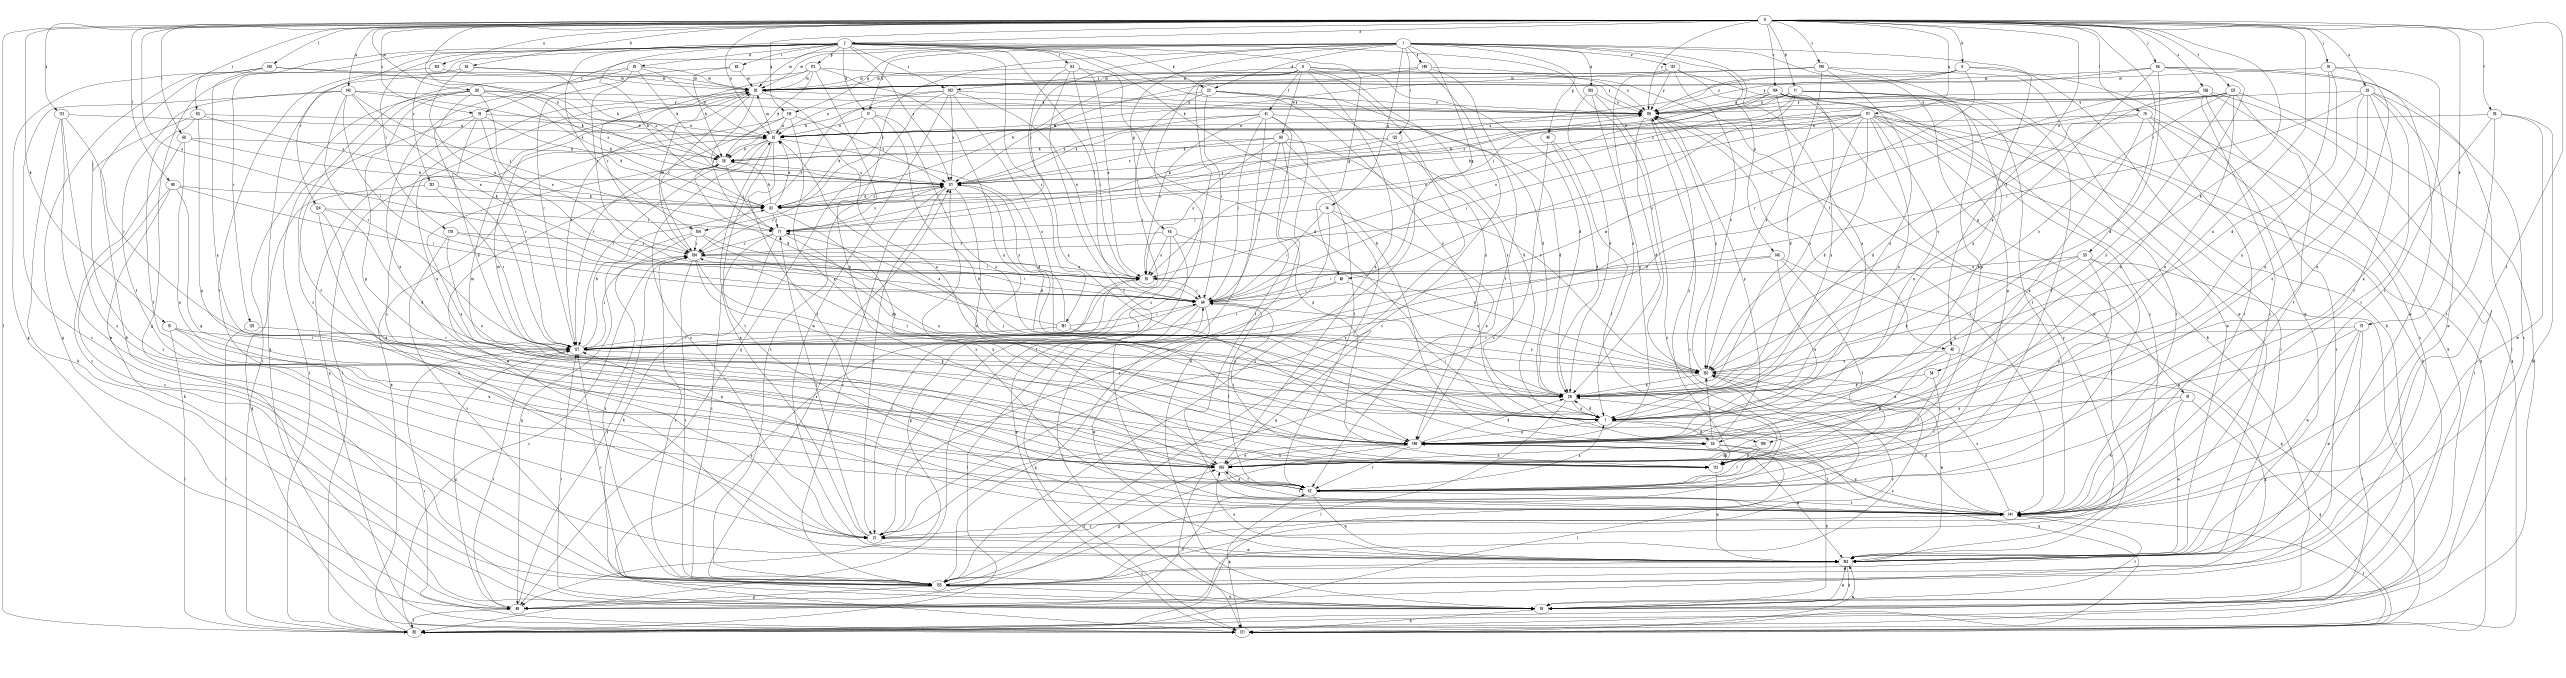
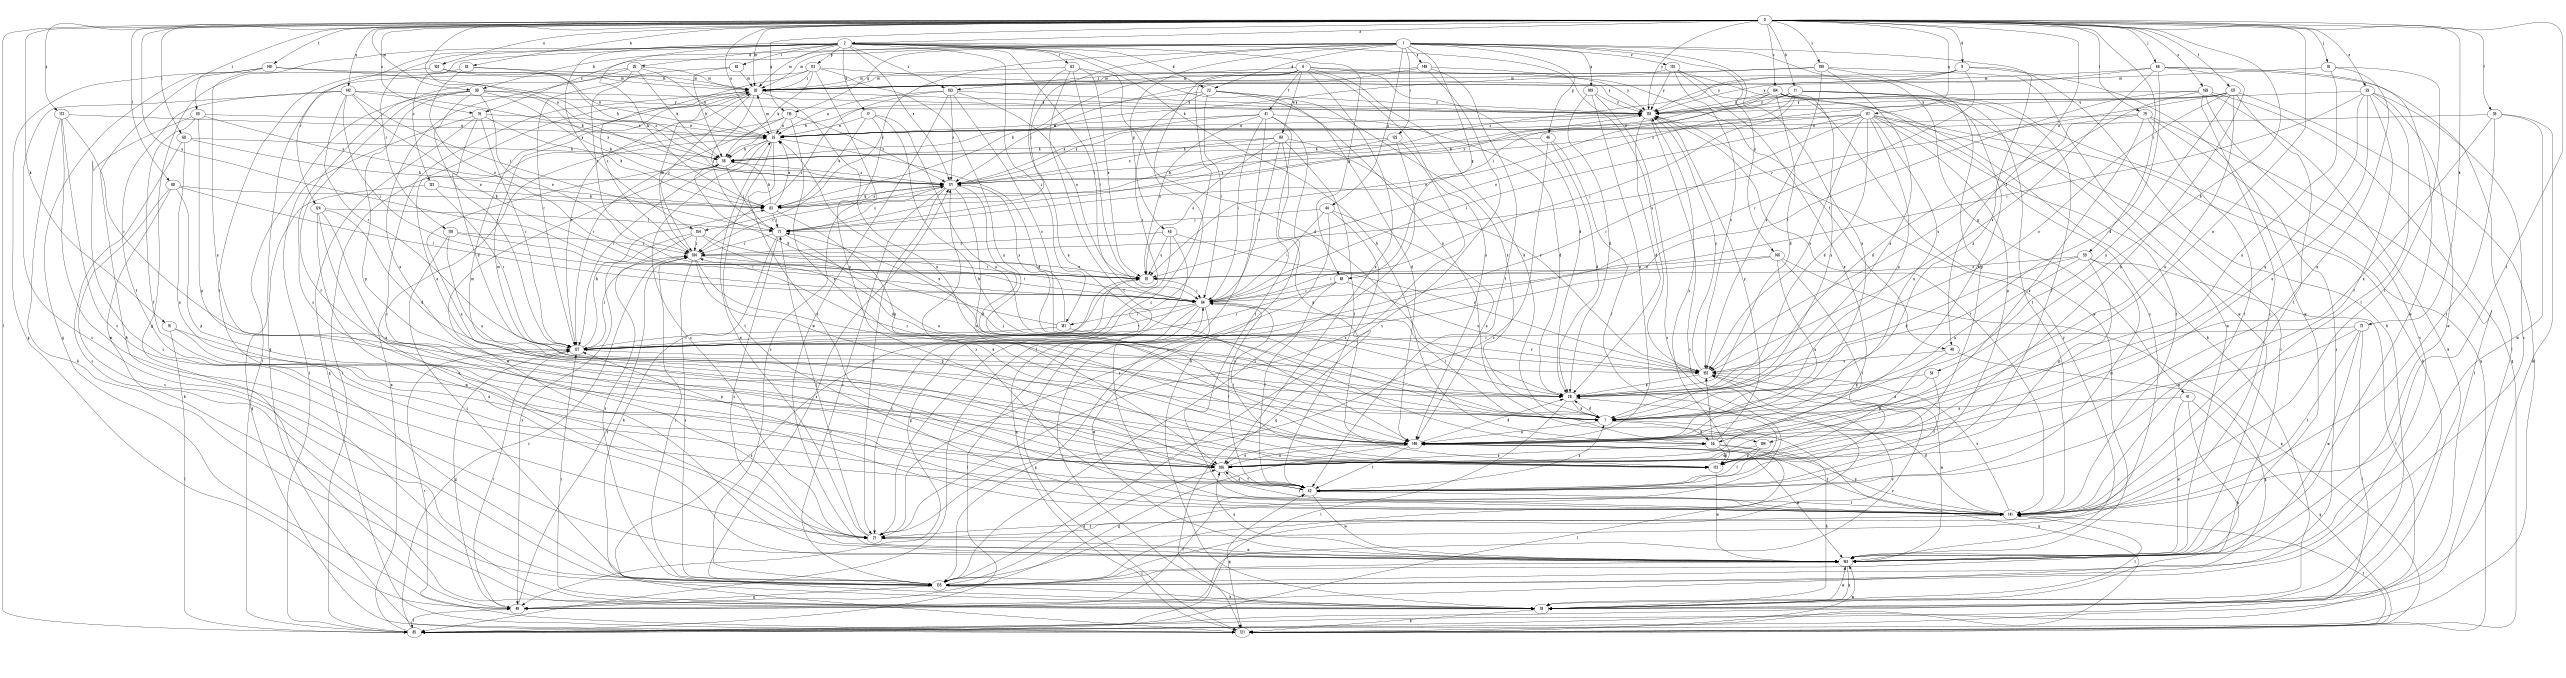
none -> (1234, 22)
(993, 52) -> (802, 52)
(807, 79) -> (807, 79)
none -> (608, 107)
none -> (1137, 153)
(1498, 159) -> (1386, 222)
(1322, 175) -> none
(1327, 208) -> (1327, 208)
(451, 232) -> (451, 232)
(1606, 232) -> (1606, 232)
(1631, 236) -> (1693, 454)
(1135, 317) -> (1134, 313)
(2011, 317) -> none
(252, 326) -> none
(1293, 339) -> (1152, 355)
(312, 340) -> none
(738, 349) -> none
(2112, 373) -> (2112, 373)
(522, 421) -> (522, 421)
(2308, 421) -> (2308, 421)
(2100, 465) -> (1992, 598)
(1713, 482) -> (1264, 387)
(693, 512) -> (1122, 551)
none -> (789, 551)
(622, 565) -> none
